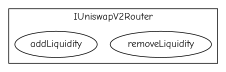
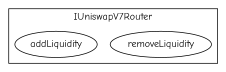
(113, 17) -> (113, 17)
